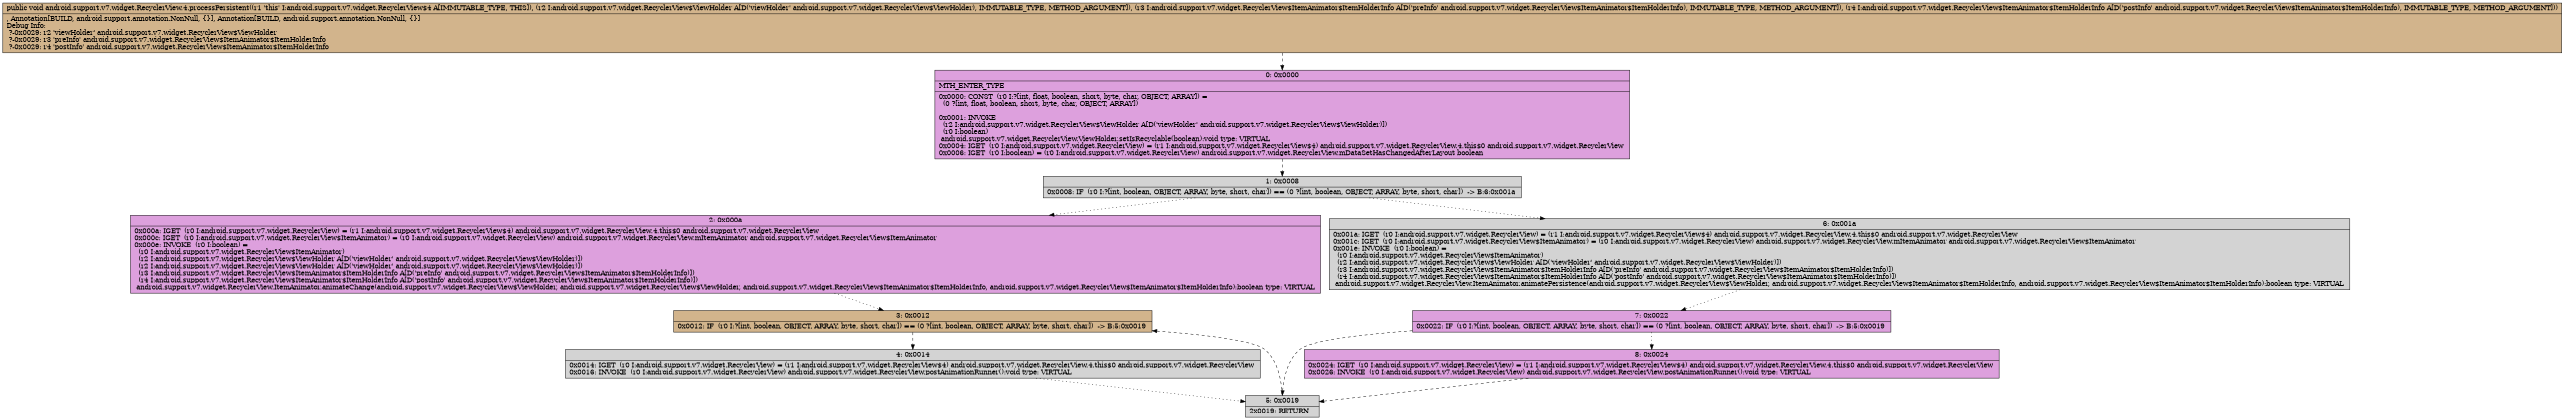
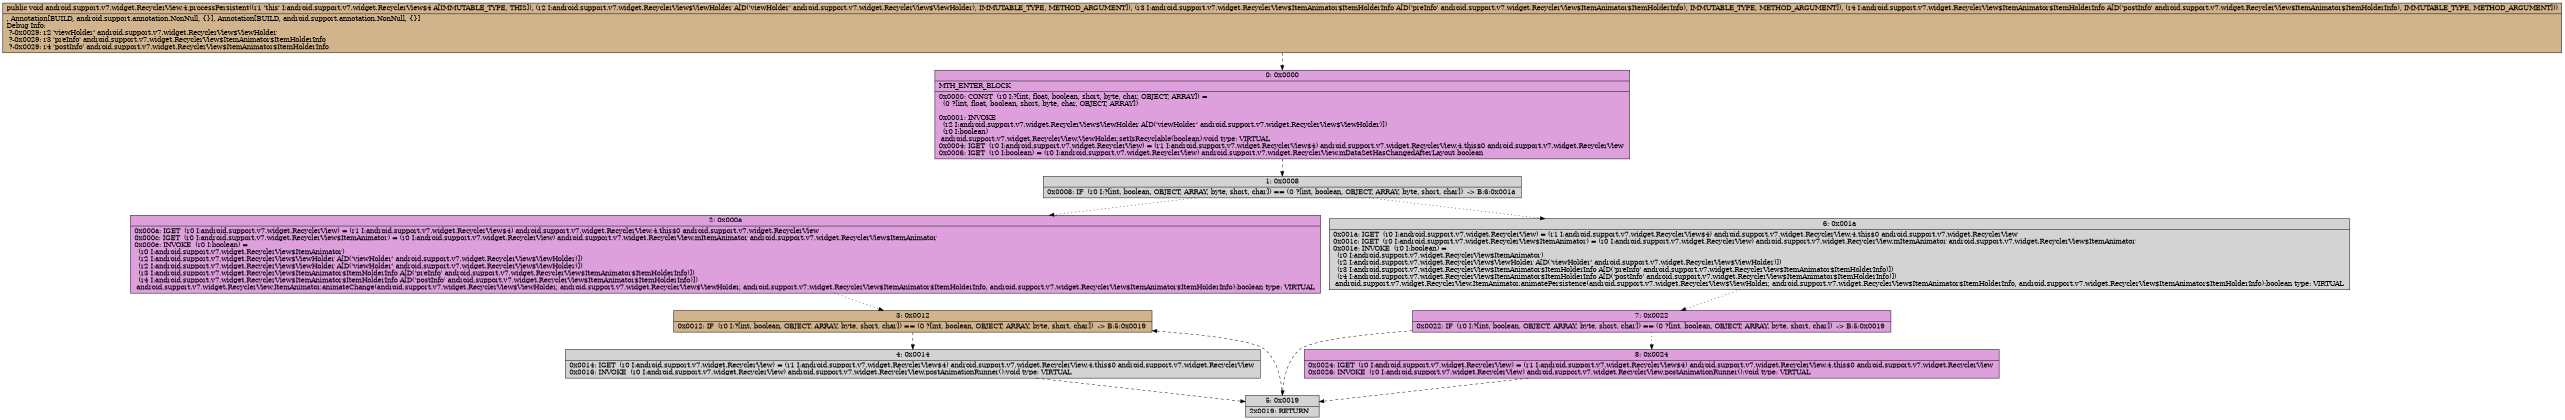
(972, 86) -> (975, 86)
(1138, 390) -> (1138, 390)
